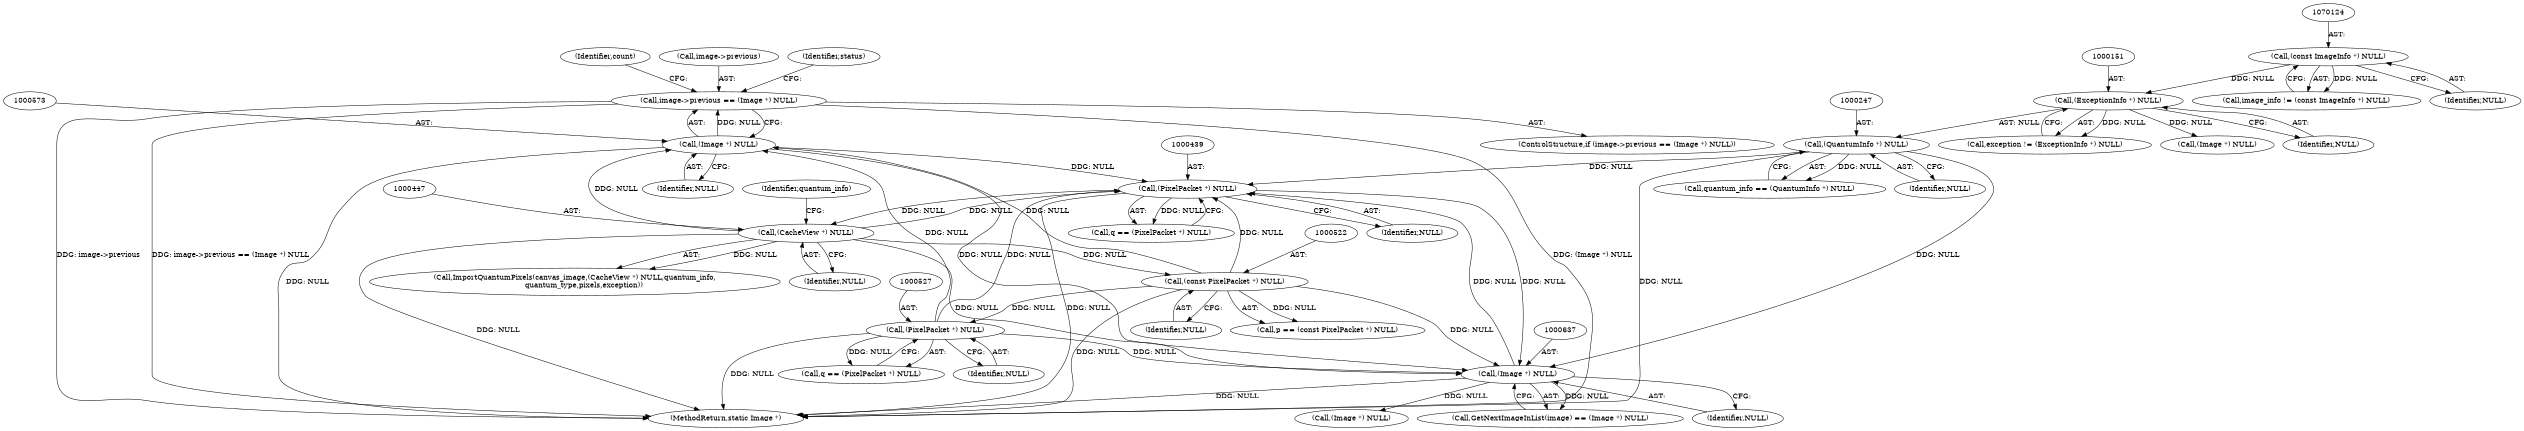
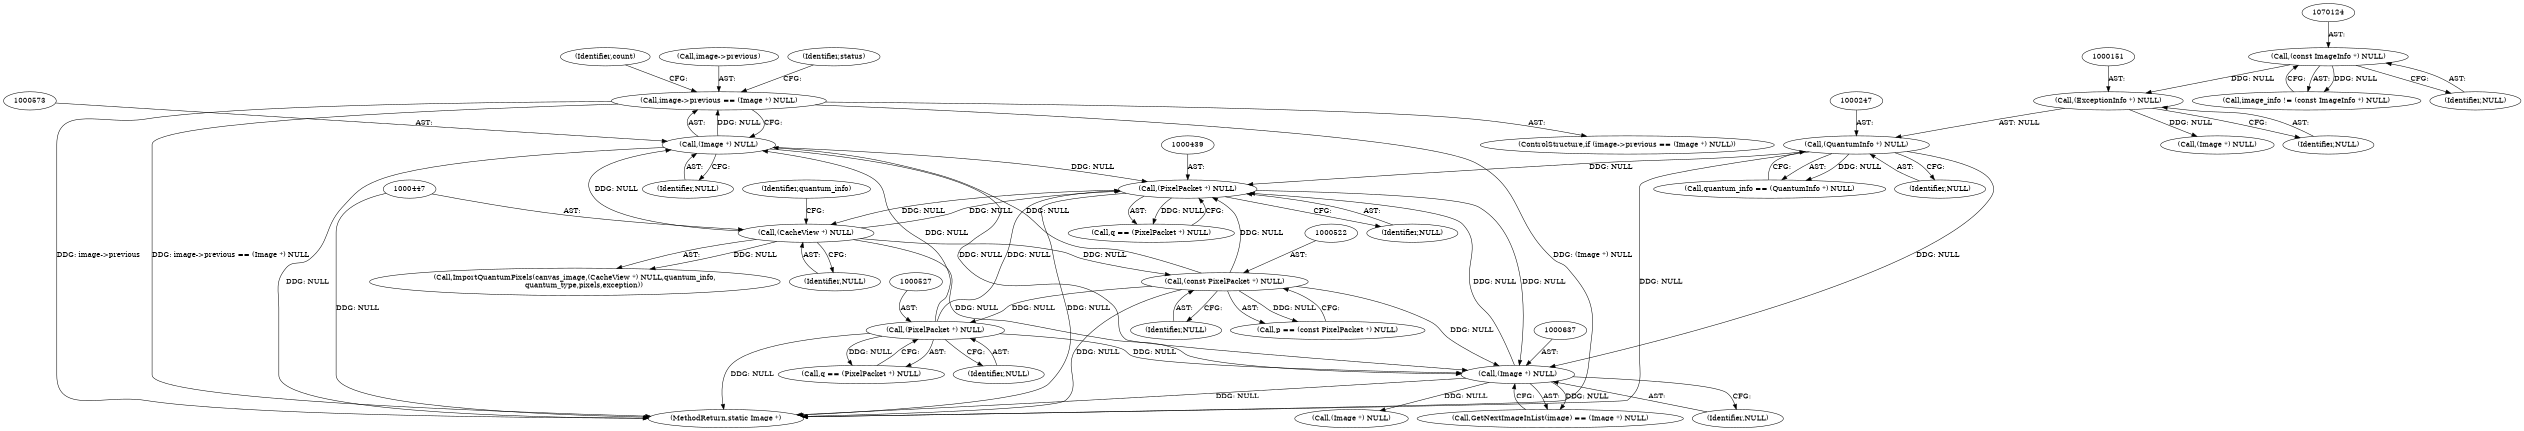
(2045, 145) -> none
(364, 269) -> (382, 397)
none -> (1311, 301)
